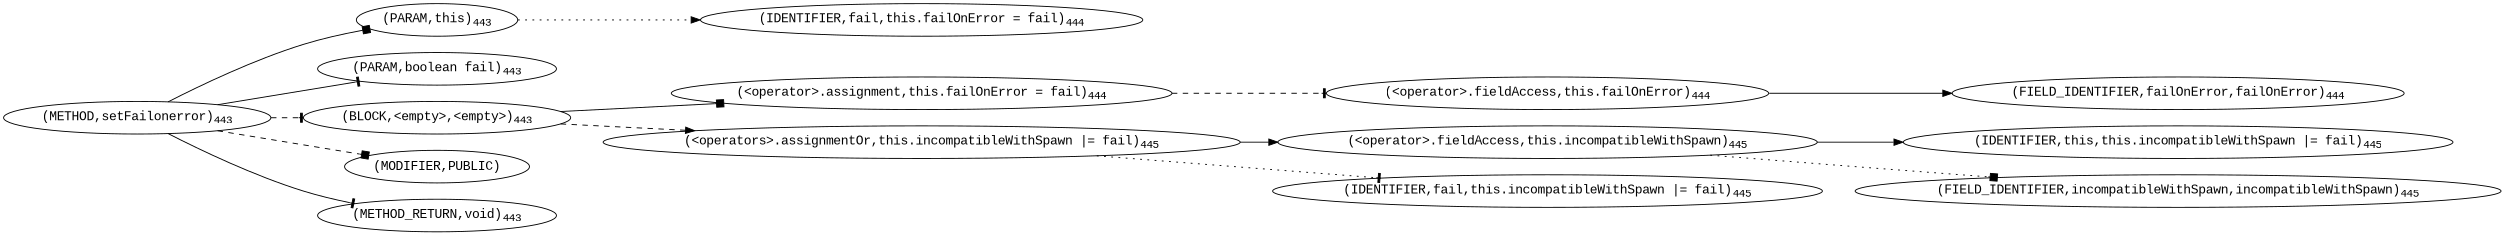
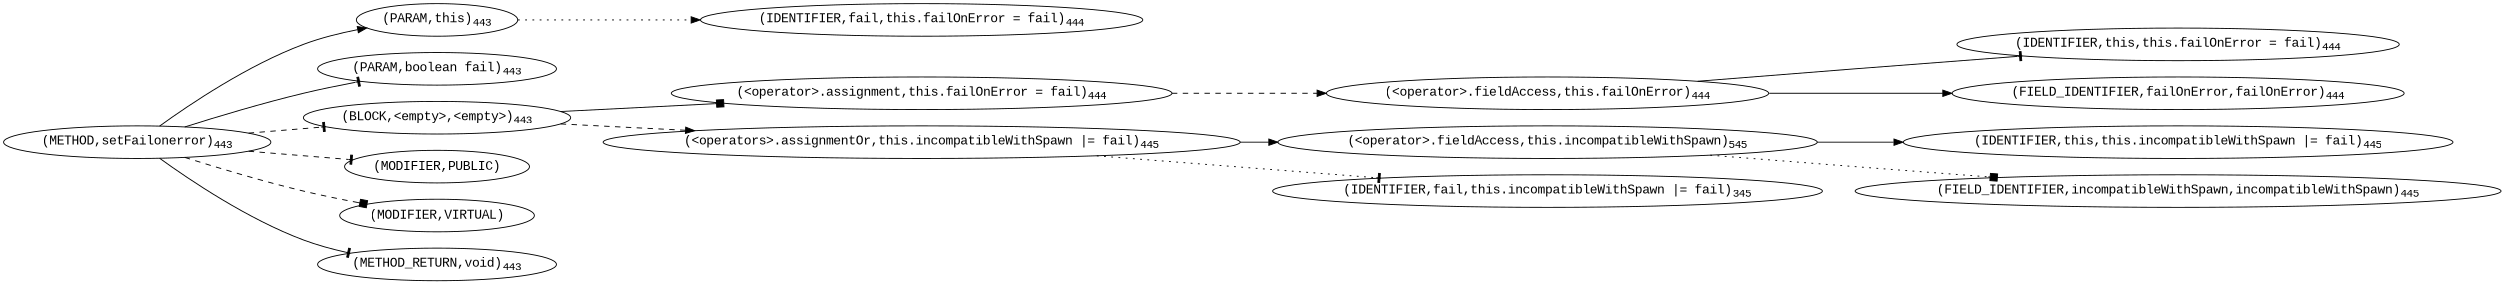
none -> (2178, 44)
(262, 59) -> (254, 67)
(1247, 93) -> (1244, 93)
(1738, 141) -> (1738, 141)
(289, 142) -> (299, 155)
(1742, 190) -> (1742, 190)
none -> (437, 216)
